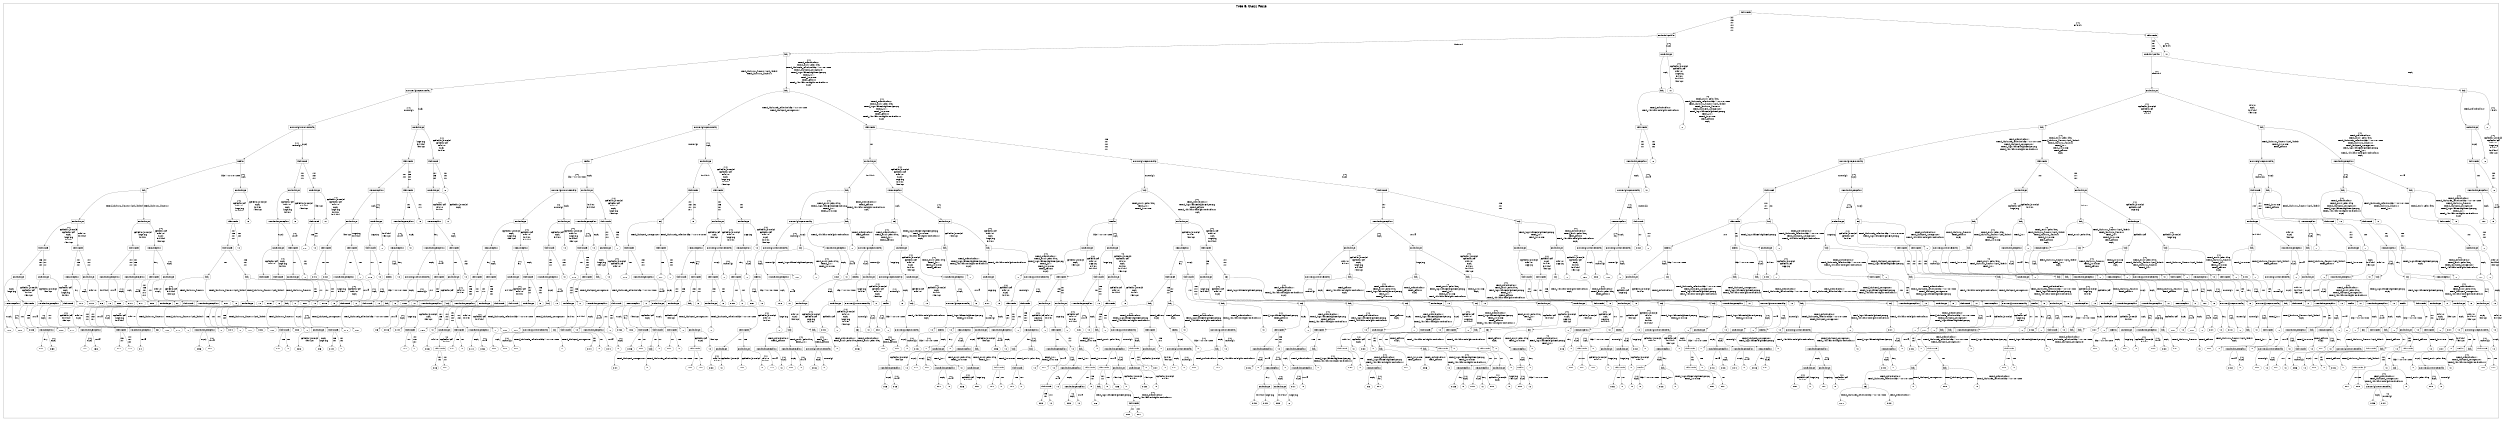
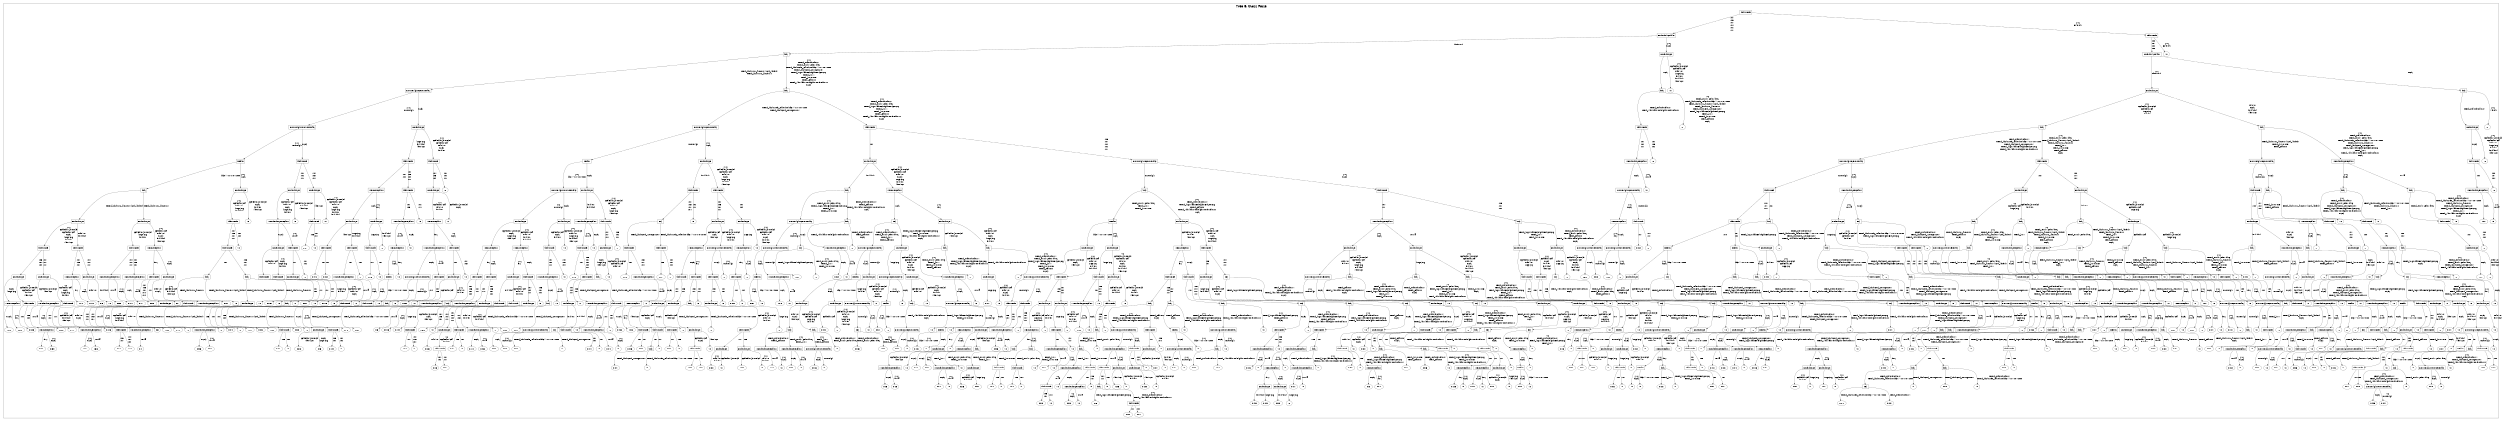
none -> (108, 330)
(1079, 330) -> (1079, 330)
